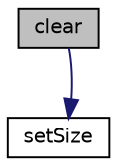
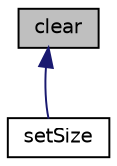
(72, 73) -> (46, 93)
